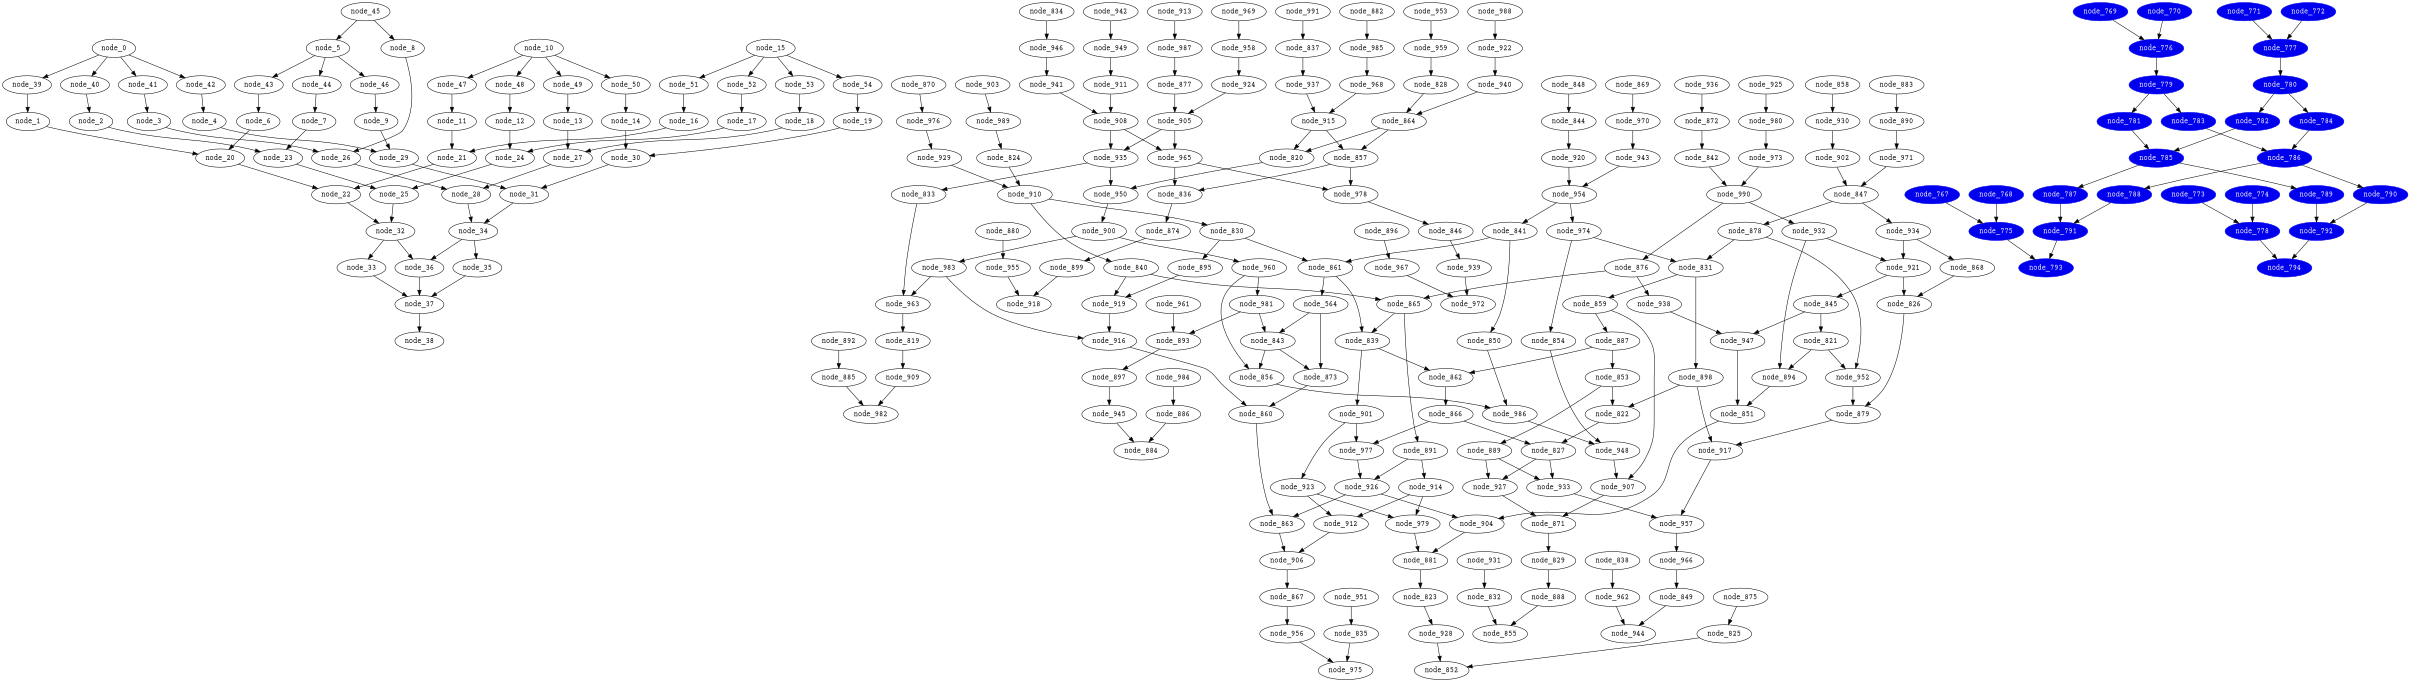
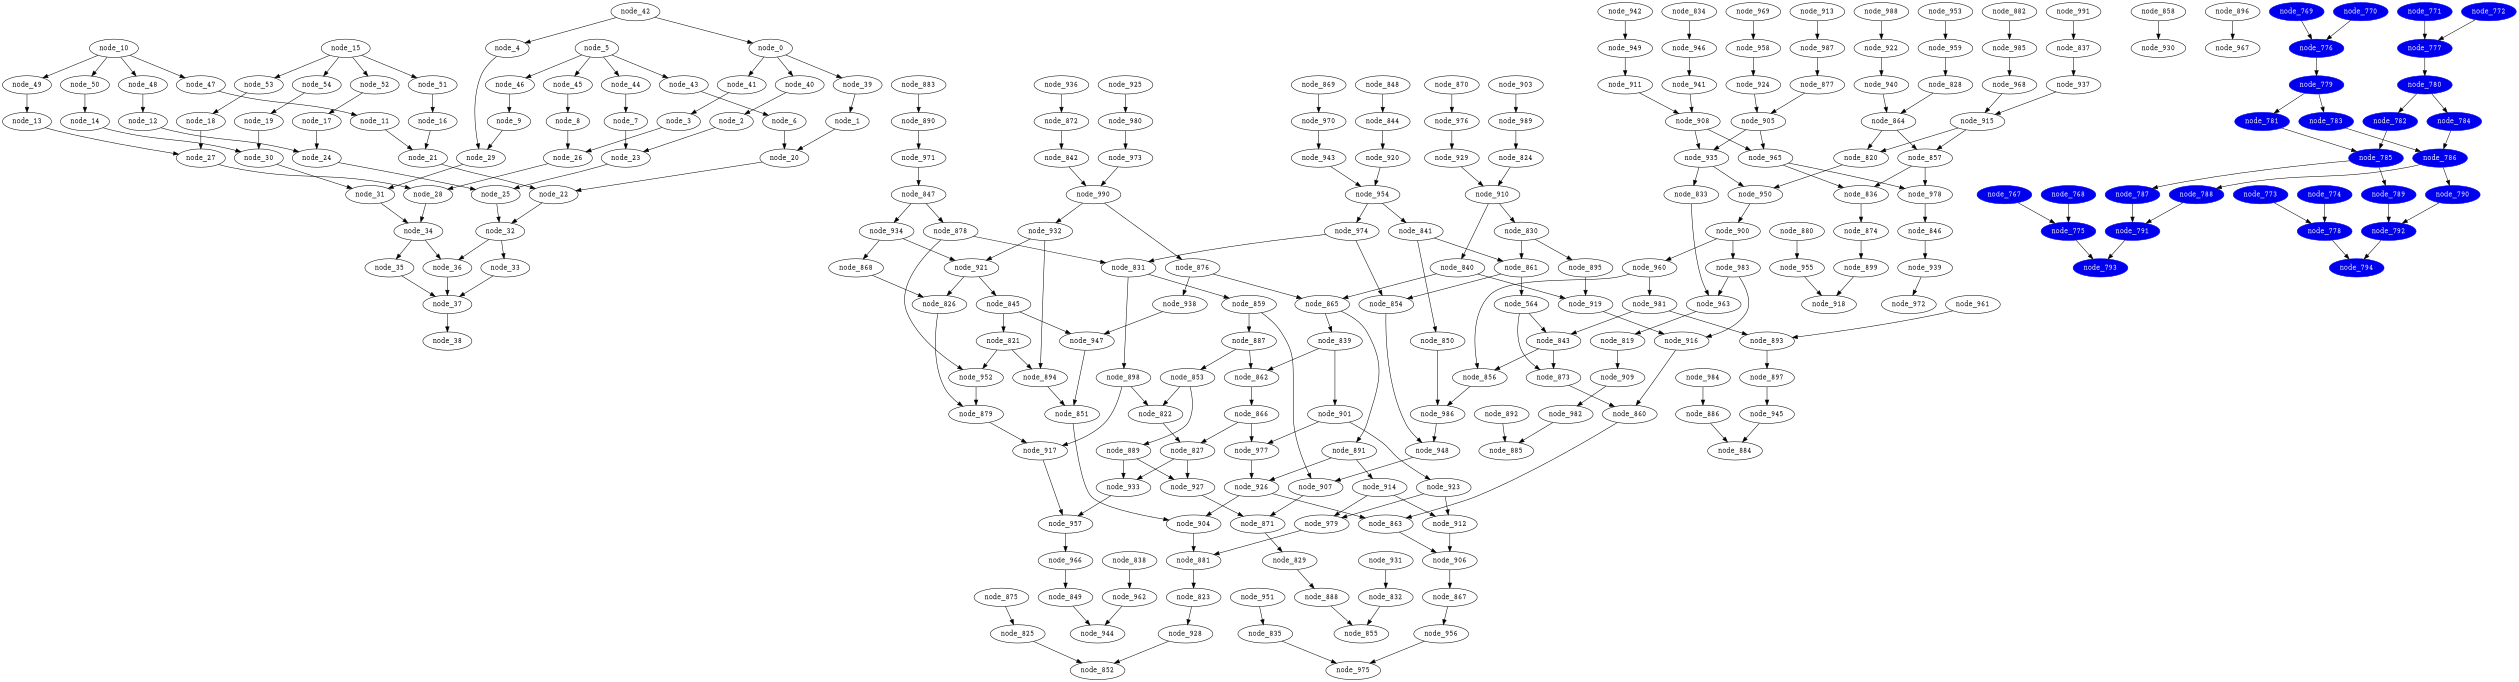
(349, 28) -> (584, 65)
(155, 65) -> (701, 30)
(1833, 158) -> none
(1428, 285) -> none
(1354, 299) -> (1457, 286)
(853, 394) -> (1538, 431)
